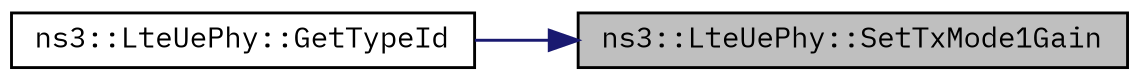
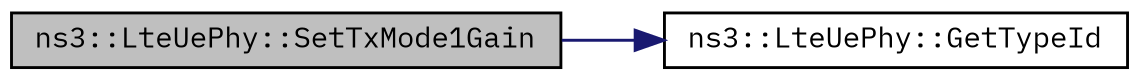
(512, 40) -> (598, 40)
